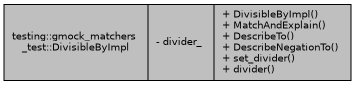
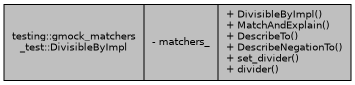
(179, 42) -> (181, 42)
